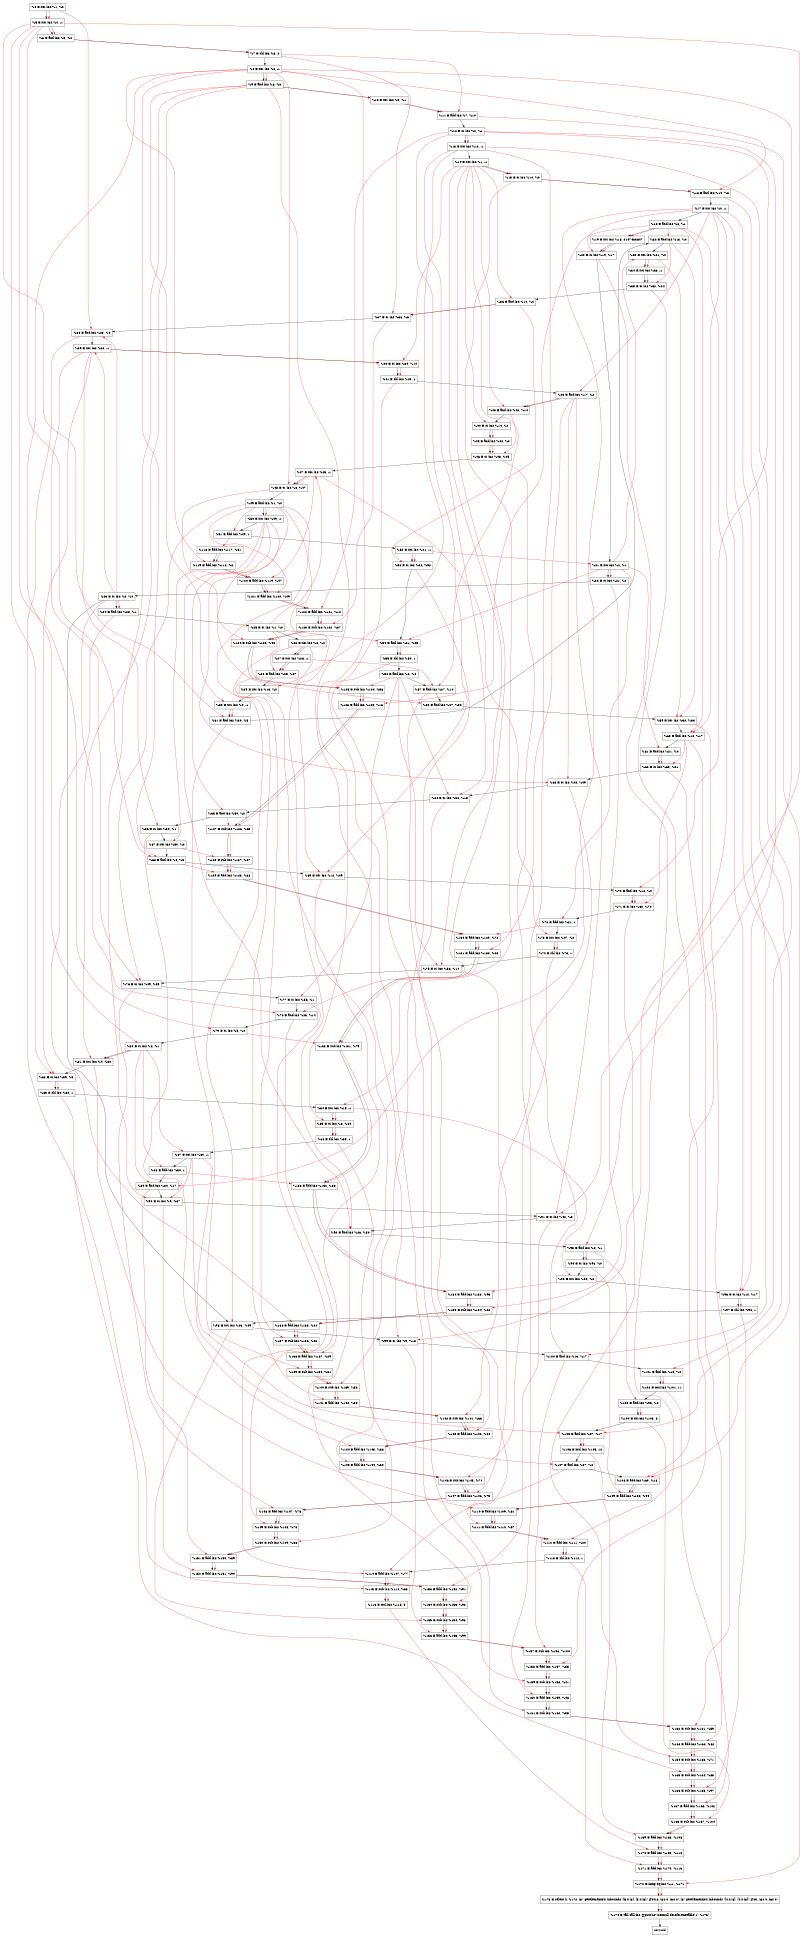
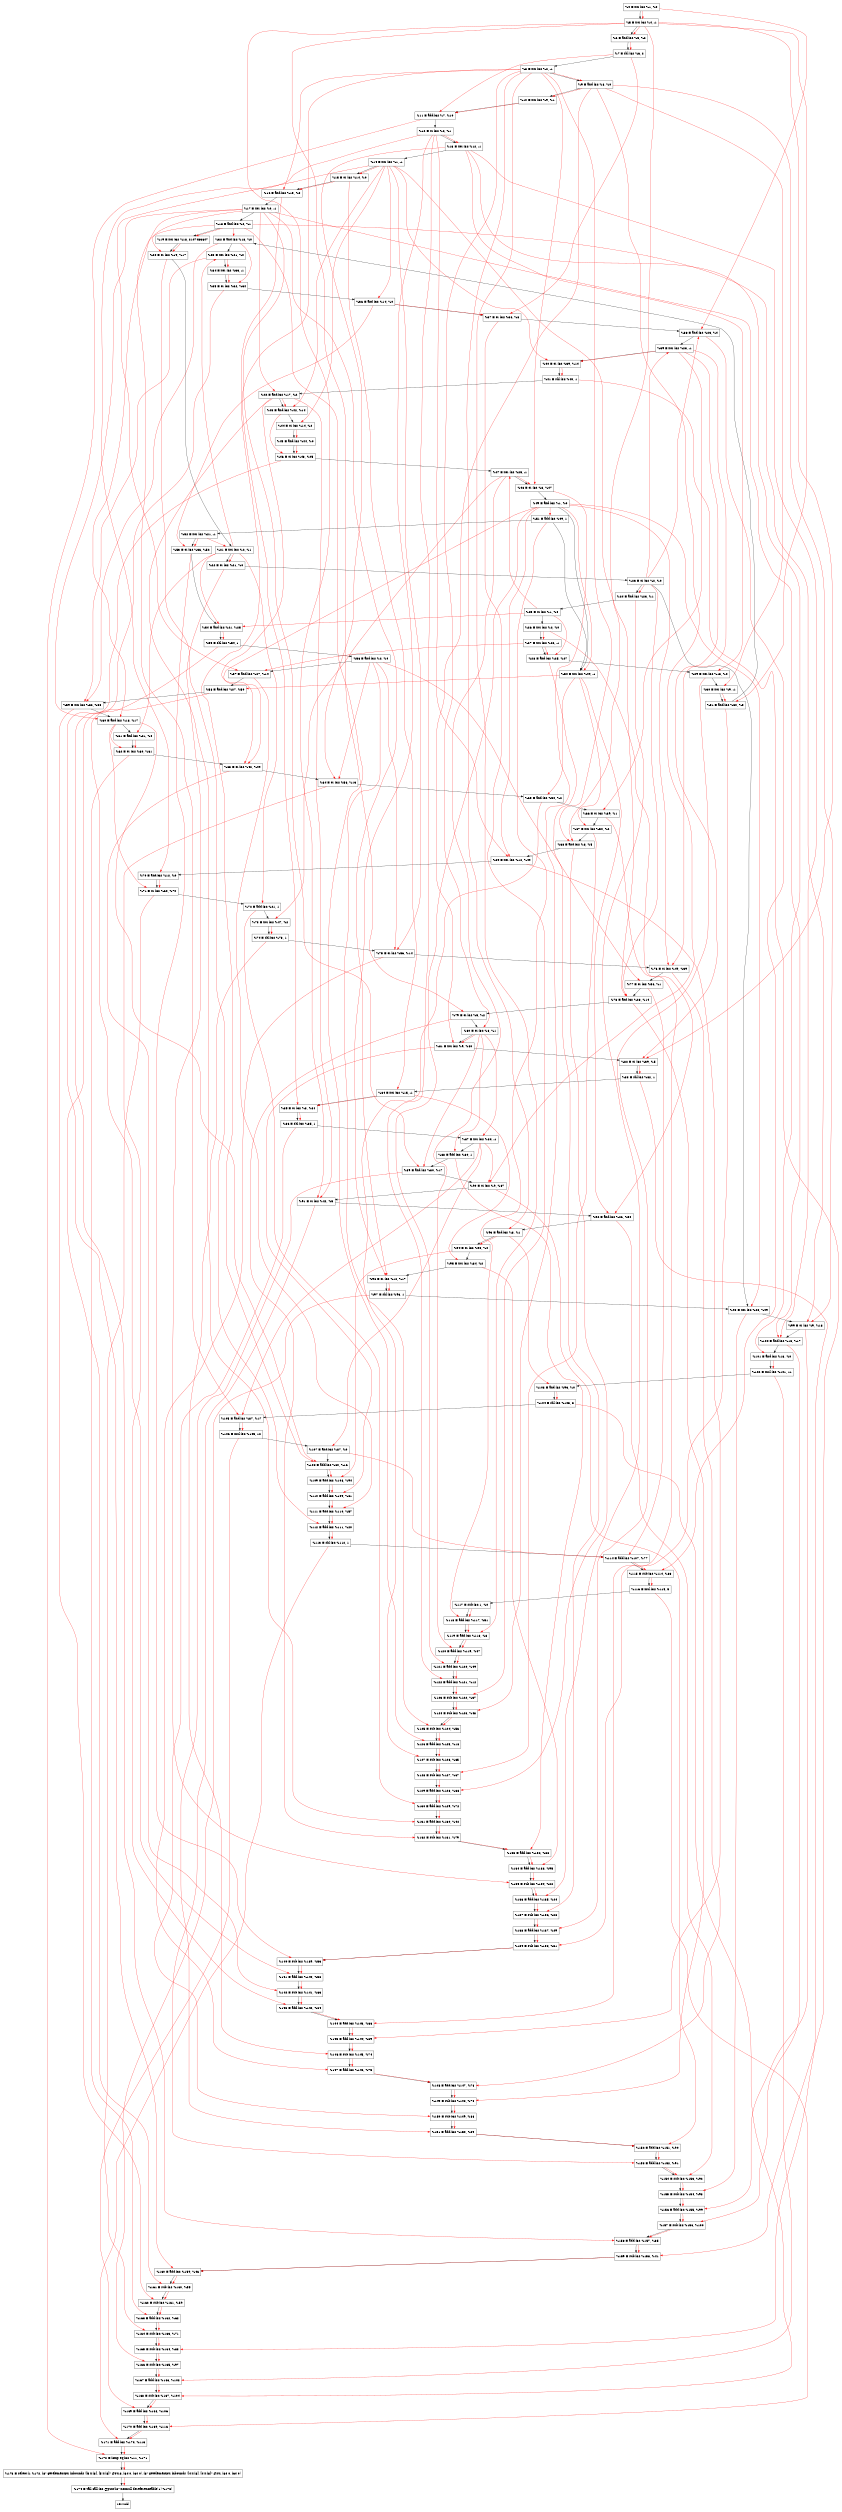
(250, 526) -> (567, 597)
(253, 989) -> (132, 1318)
none -> (471, 1605)
